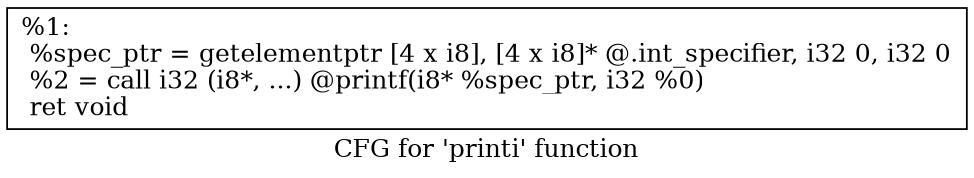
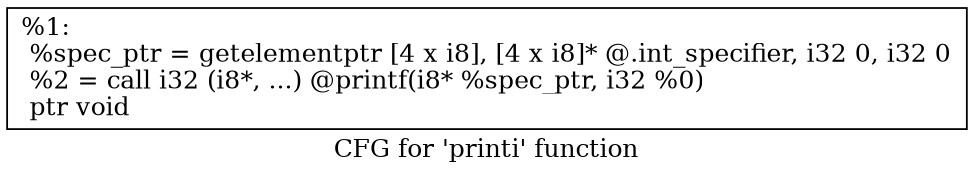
(76, 108) -> (76, 108)
